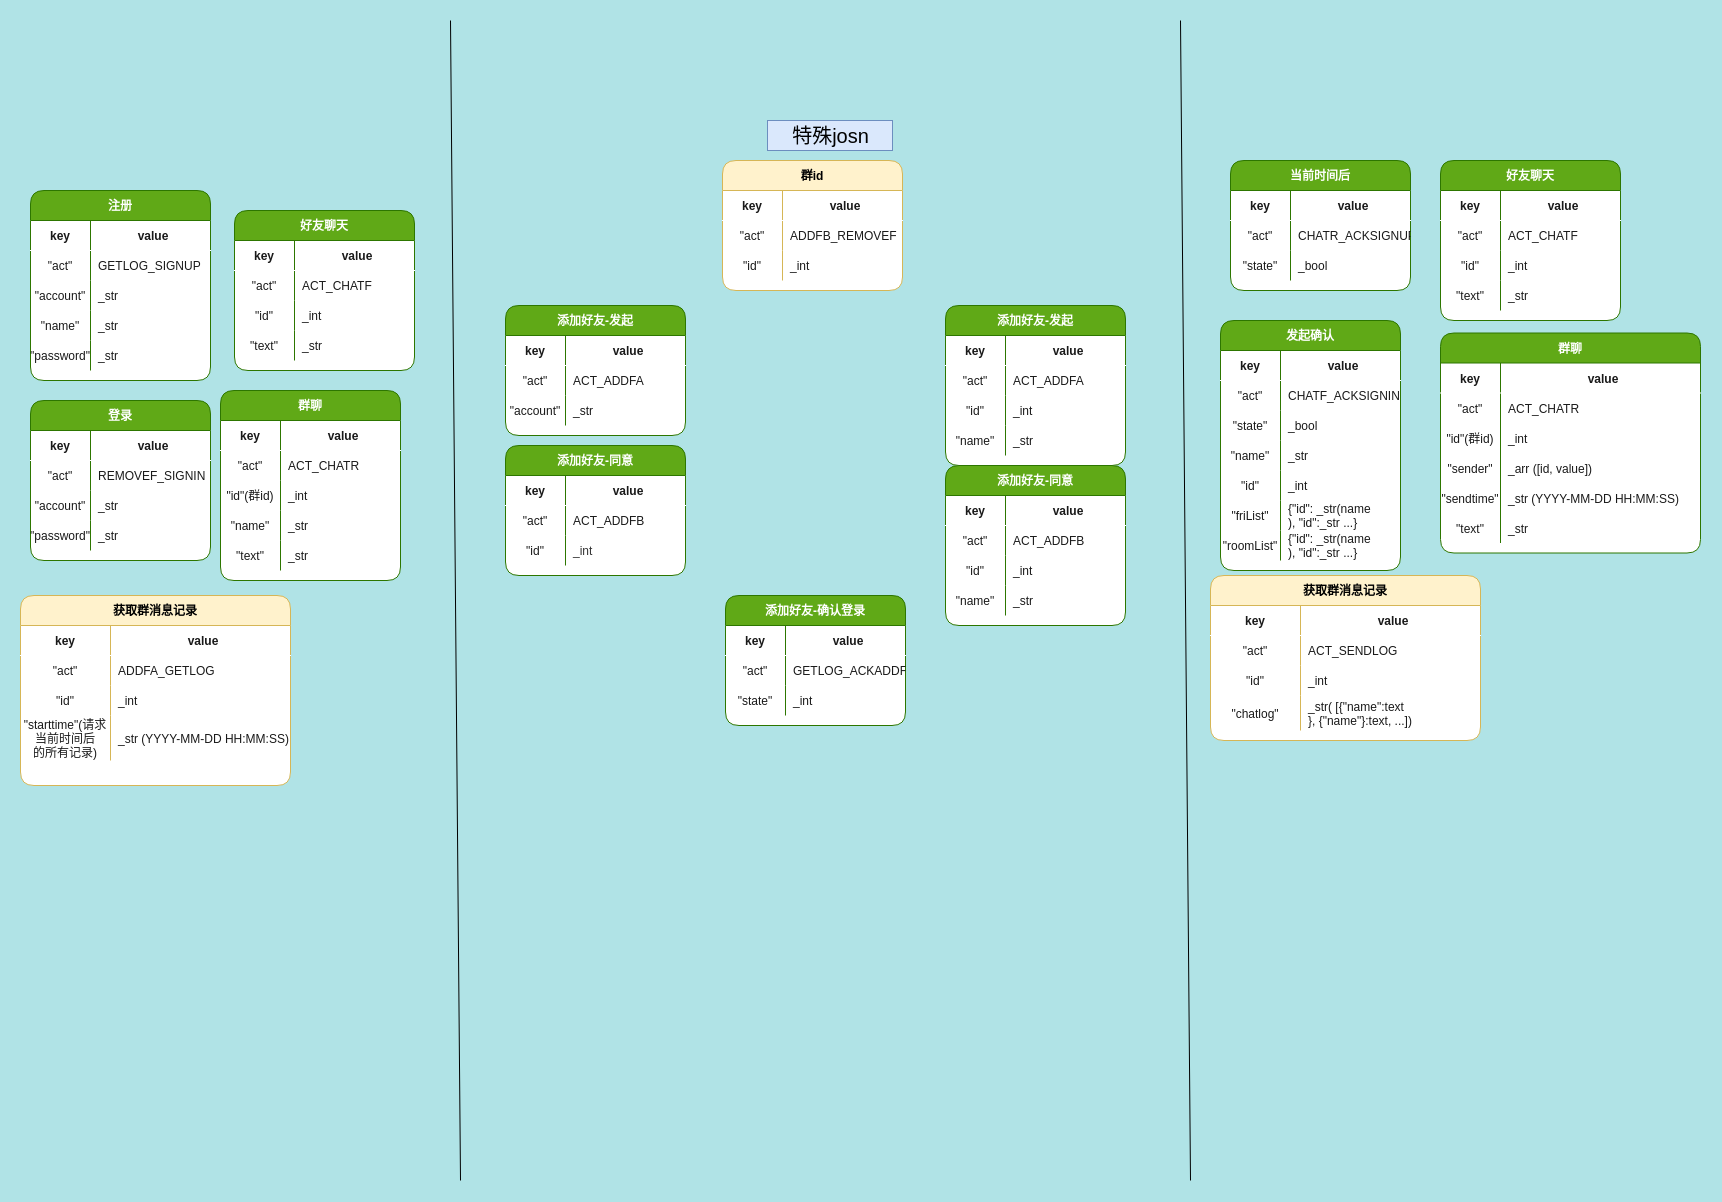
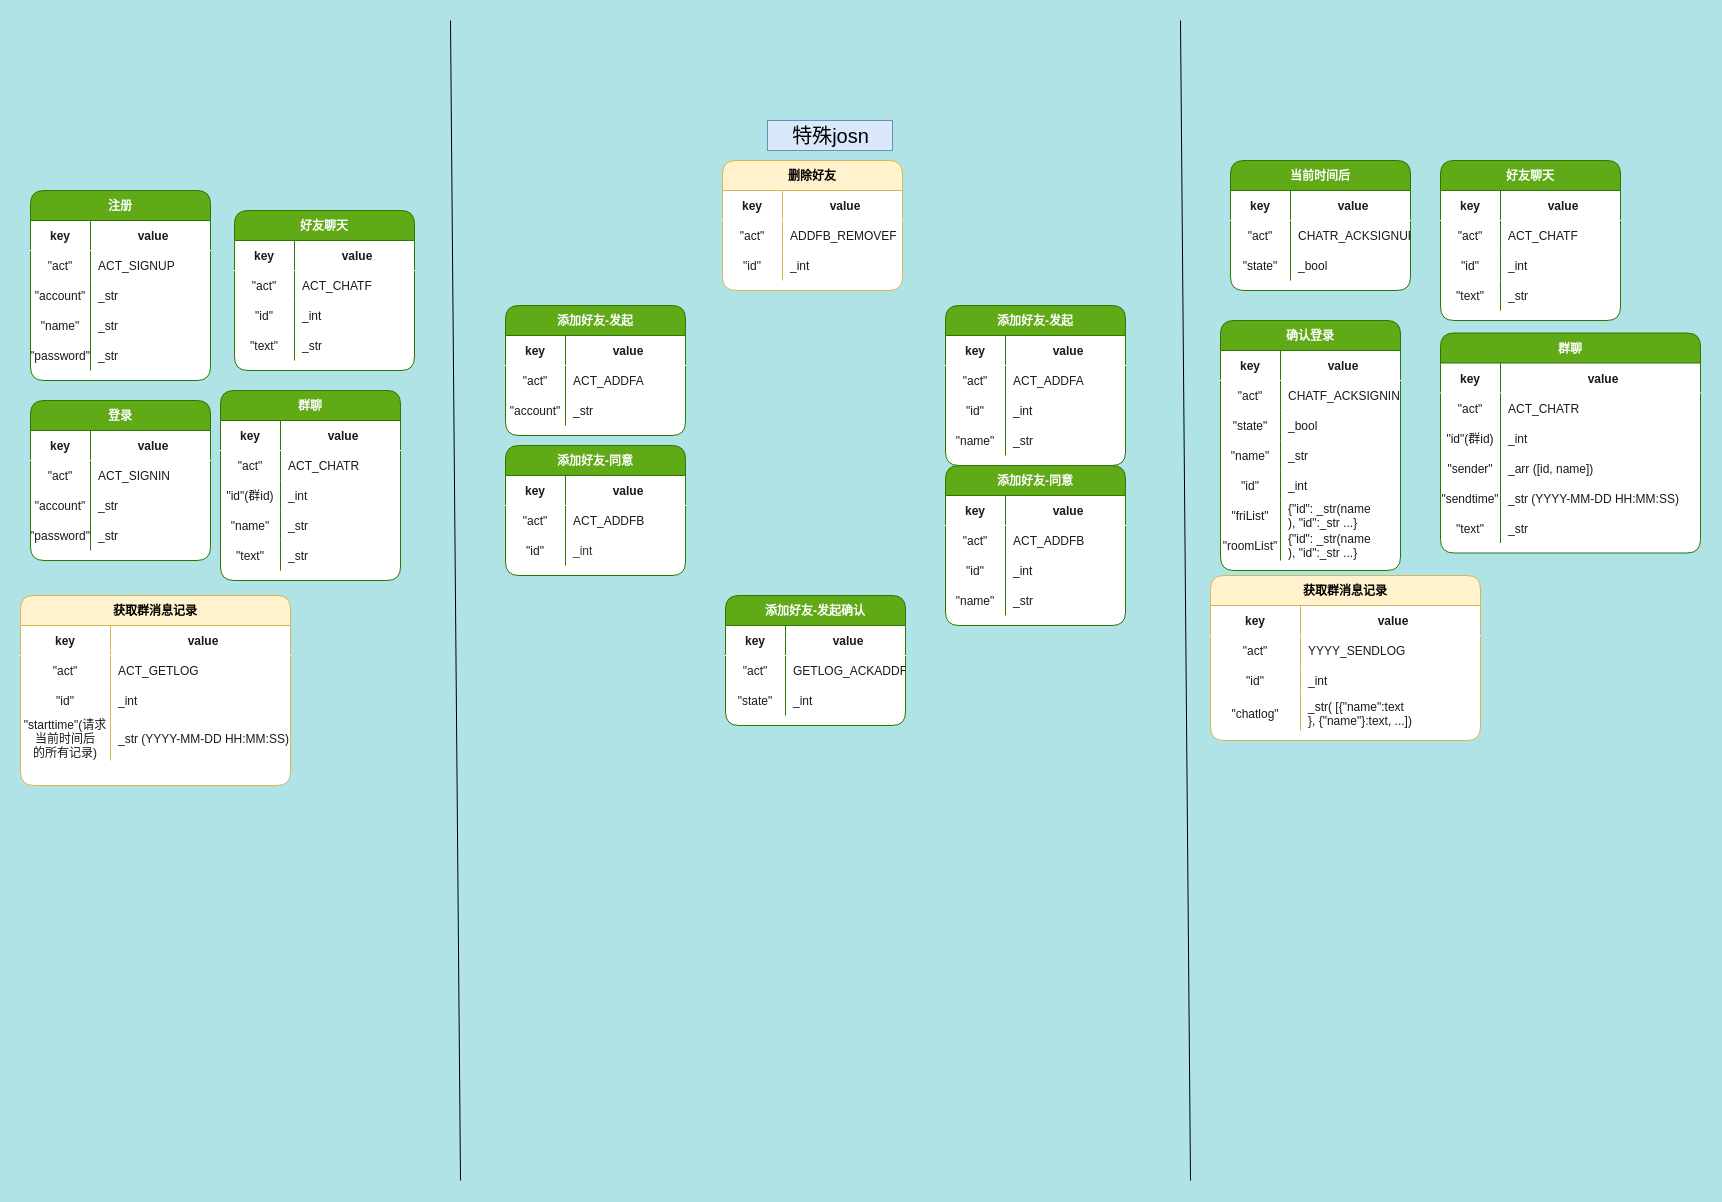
(812, 176) -> (812, 176)
(142, 266) -> (132, 266)
(1310, 336) -> (1310, 336)
(1561, 469) -> (1559, 469)
(145, 476) -> (132, 476)
(815, 611) -> (815, 611)
(1345, 651) -> (1348, 651)
(158, 671) -> (152, 671)
